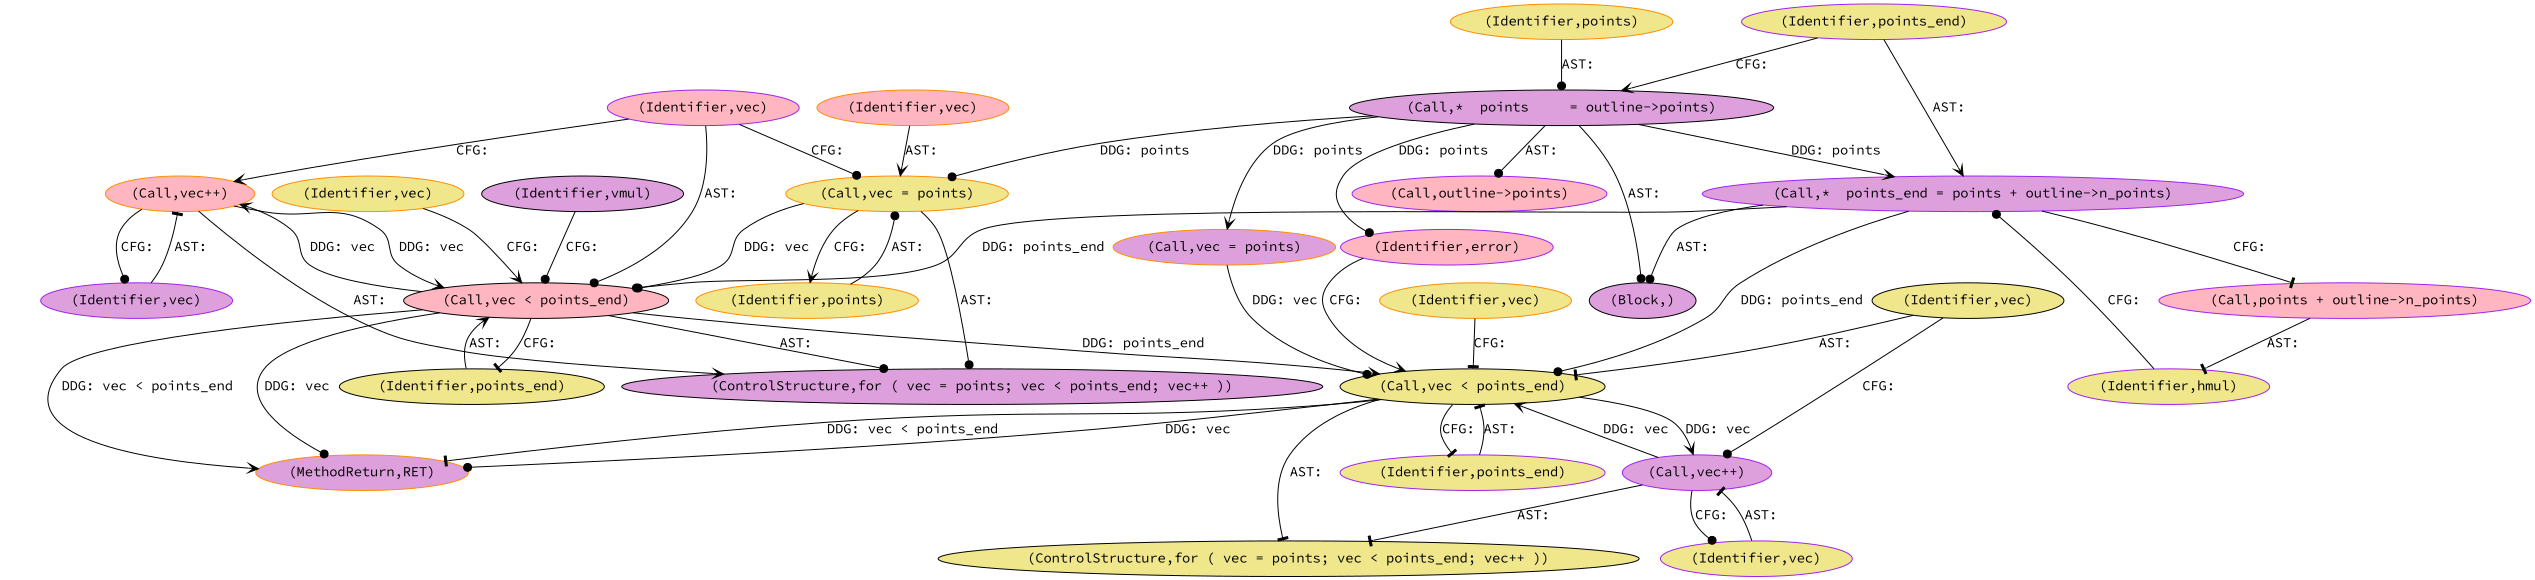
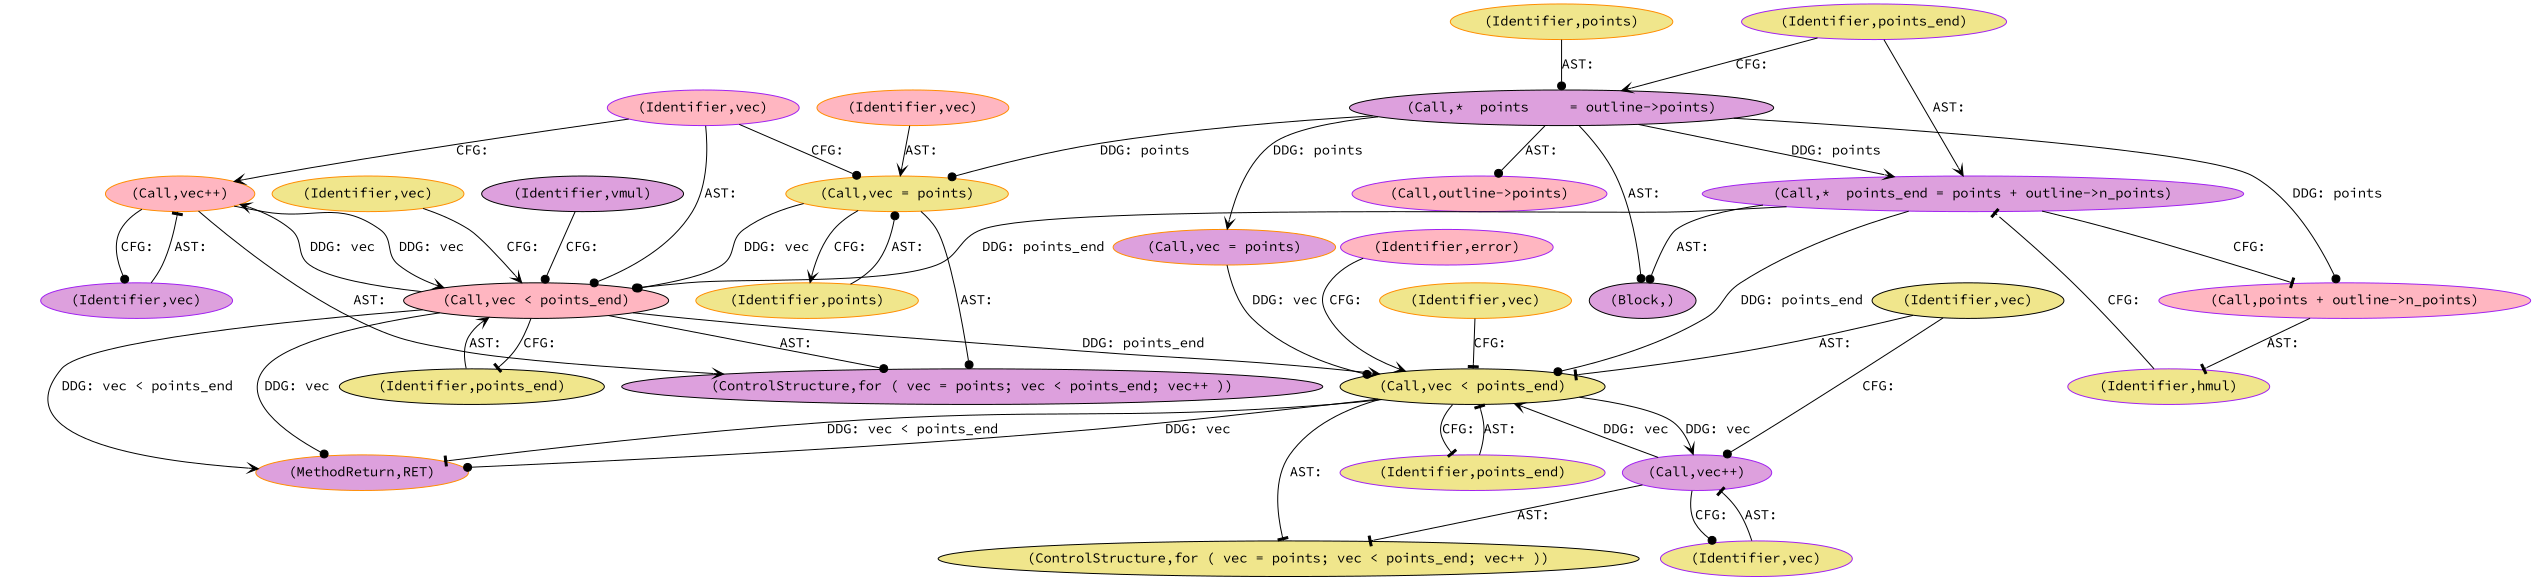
(1373, 155) -> (2059, 143)
(2080, 290) -> (2080, 290)
